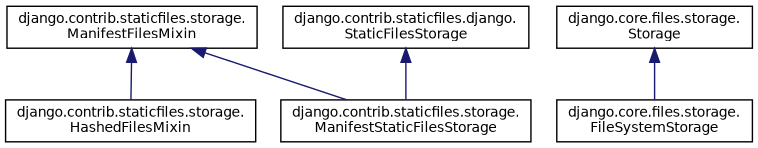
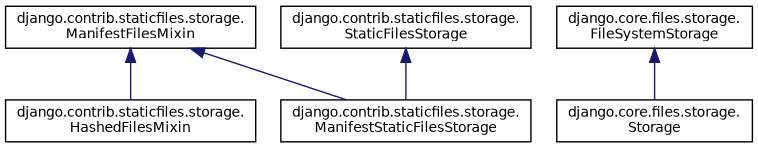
(406, 27) -> (406, 27)
(655, 81) -> (655, 81)
